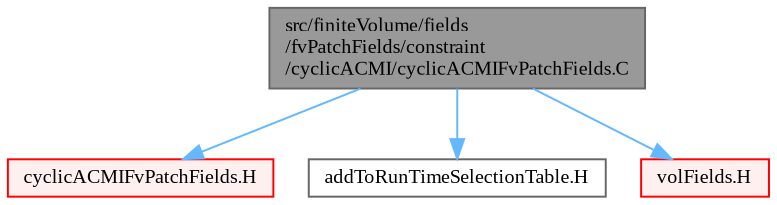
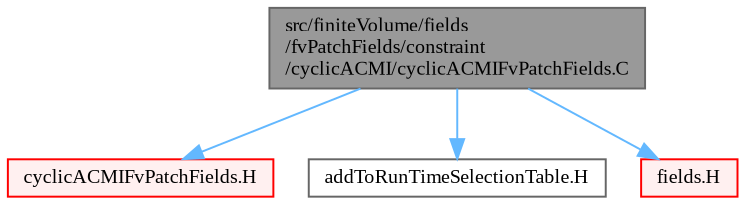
(705, 178) -> (689, 178)
